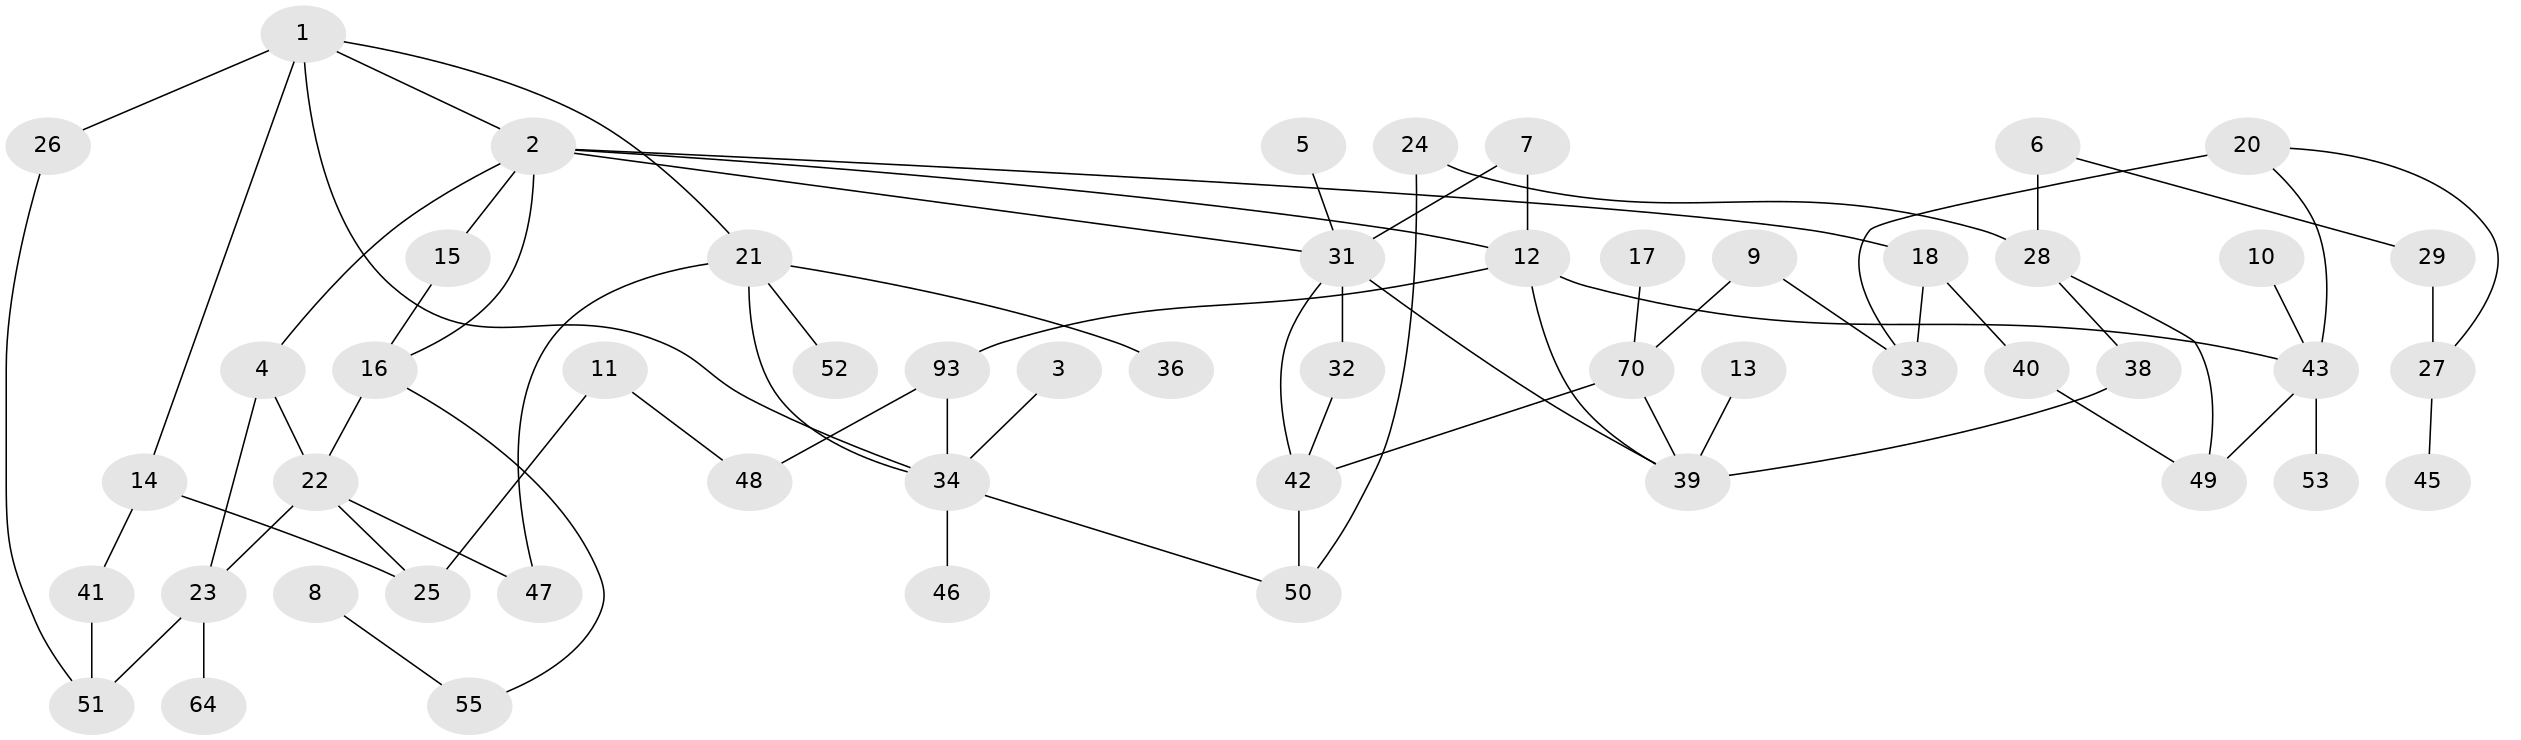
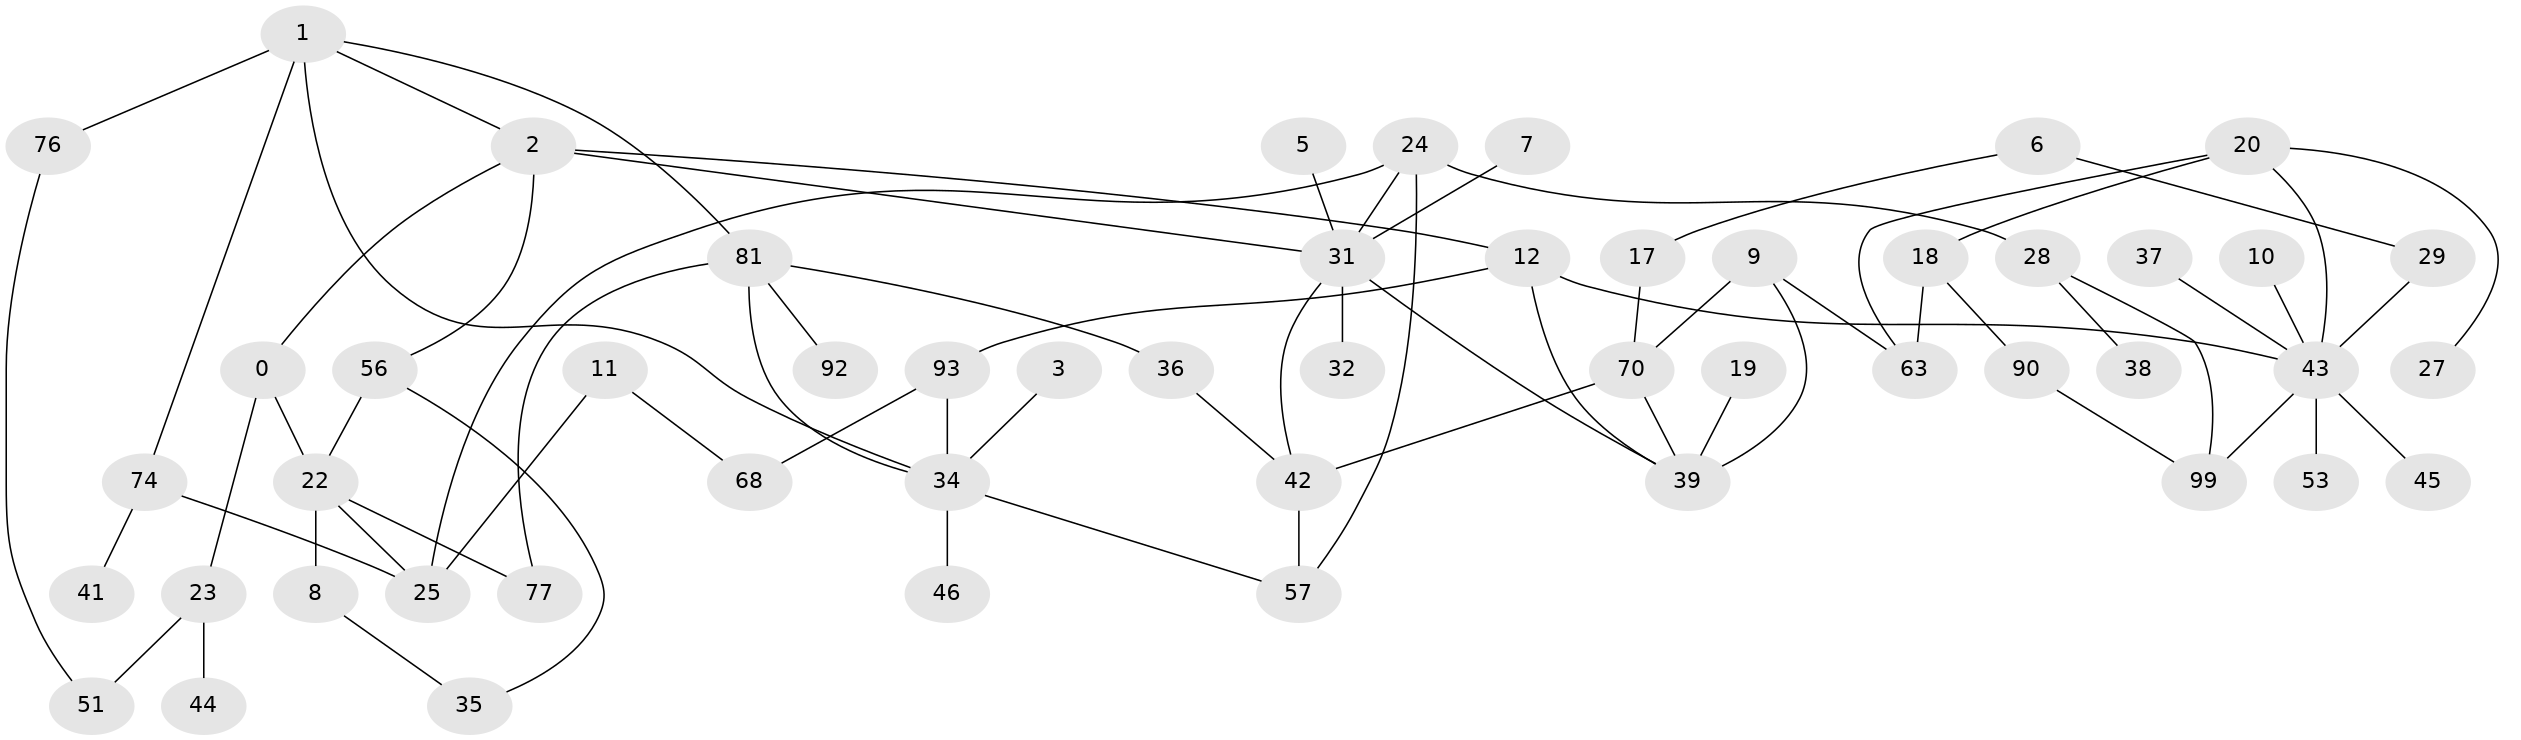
(48, 146) -> (48, 146)
(1233, 183) -> (2083, 195)
none -> (812, 201)
none -> (1379, 202)
(2038, 202) -> (1834, 190)
(1528, 212) -> none
(448, 258) -> none
(750, 258) -> (750, 258)
none -> (2150, 258)
(2433, 314) -> (2375, 314)
(263, 370) -> (263, 370)
(375, 370) -> (375, 370)
(835, 370) -> (835, 370)
(1744, 370) -> (1744, 370)
(1915, 370) -> (1915, 370)
(2027, 370) -> (2027, 370)
(1321, 426) -> (1235, 426)
(2431, 426) -> (2372, 426)
(1920, 442) -> (1803, 390)
(145, 482) -> (145, 482)
(750, 482) -> (750, 482)
(2204, 482) -> (2204, 482)
(260, 538) -> (316, 533)
(540, 594) -> (540, 594)
(1299, 594) -> (1299, 594)
(92, 650) -> none
(204, 706) -> (204, 706)
(470, 706) -> (470, 706)
